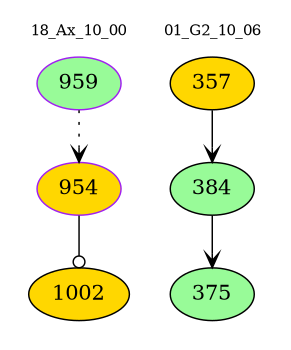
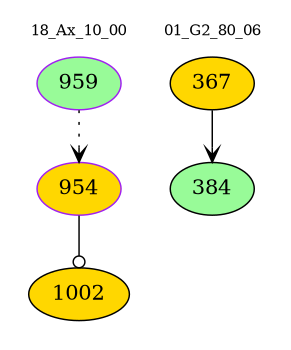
(213, 31) -> (213, 31)
(212, 83) -> (212, 83)
(212, 294) -> none
